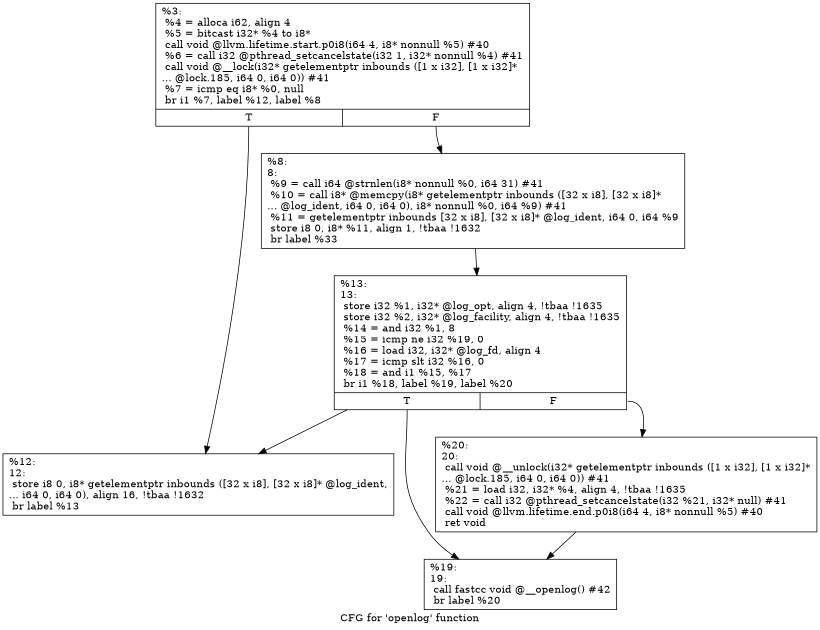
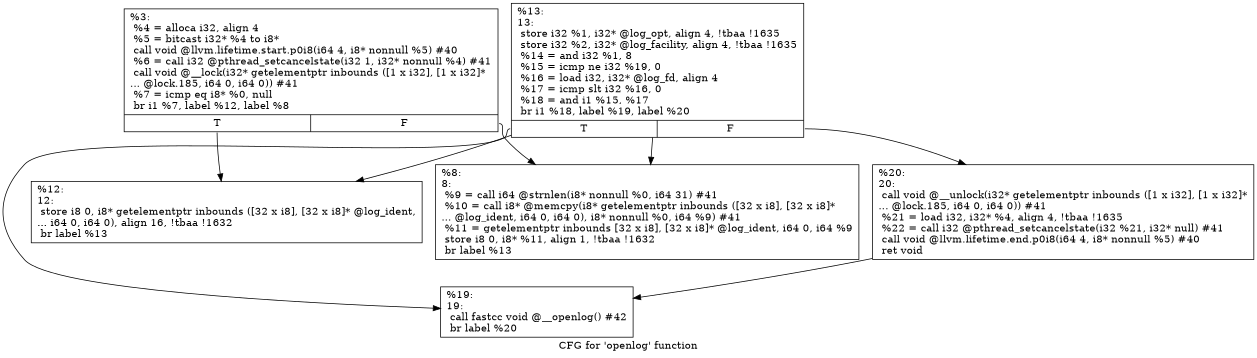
(227, 23) -> (195, 28)
(303, 239) -> (477, 251)
(476, 258) -> (652, 147)
